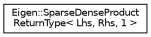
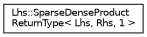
(75, 19) -> (73, 19)
